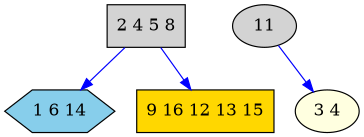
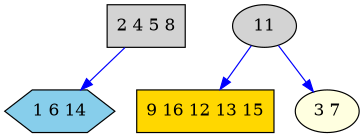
(172, 64) -> (239, 63)
(327, 111) -> (327, 111)
